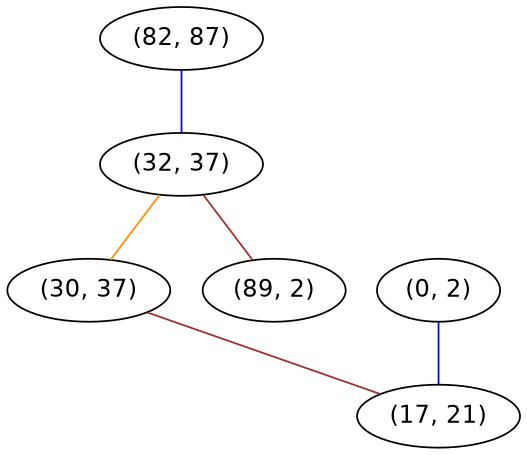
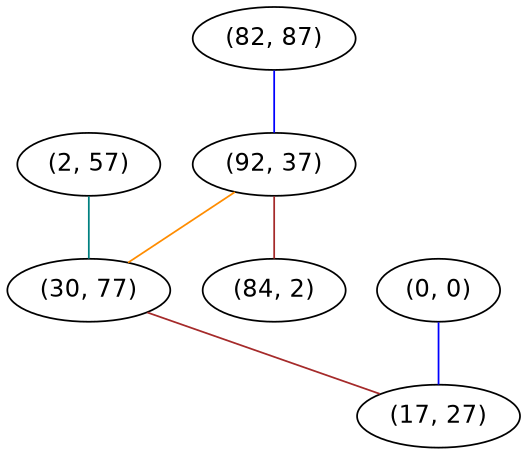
none -> (89, 164)
(181, 164) -> (274, 164)
(89, 290) -> (89, 290)
(274, 290) -> (274, 290)
(439, 290) -> (439, 290)
(439, 416) -> (439, 416)
